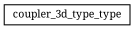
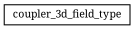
(67, 15) -> (67, 15)
